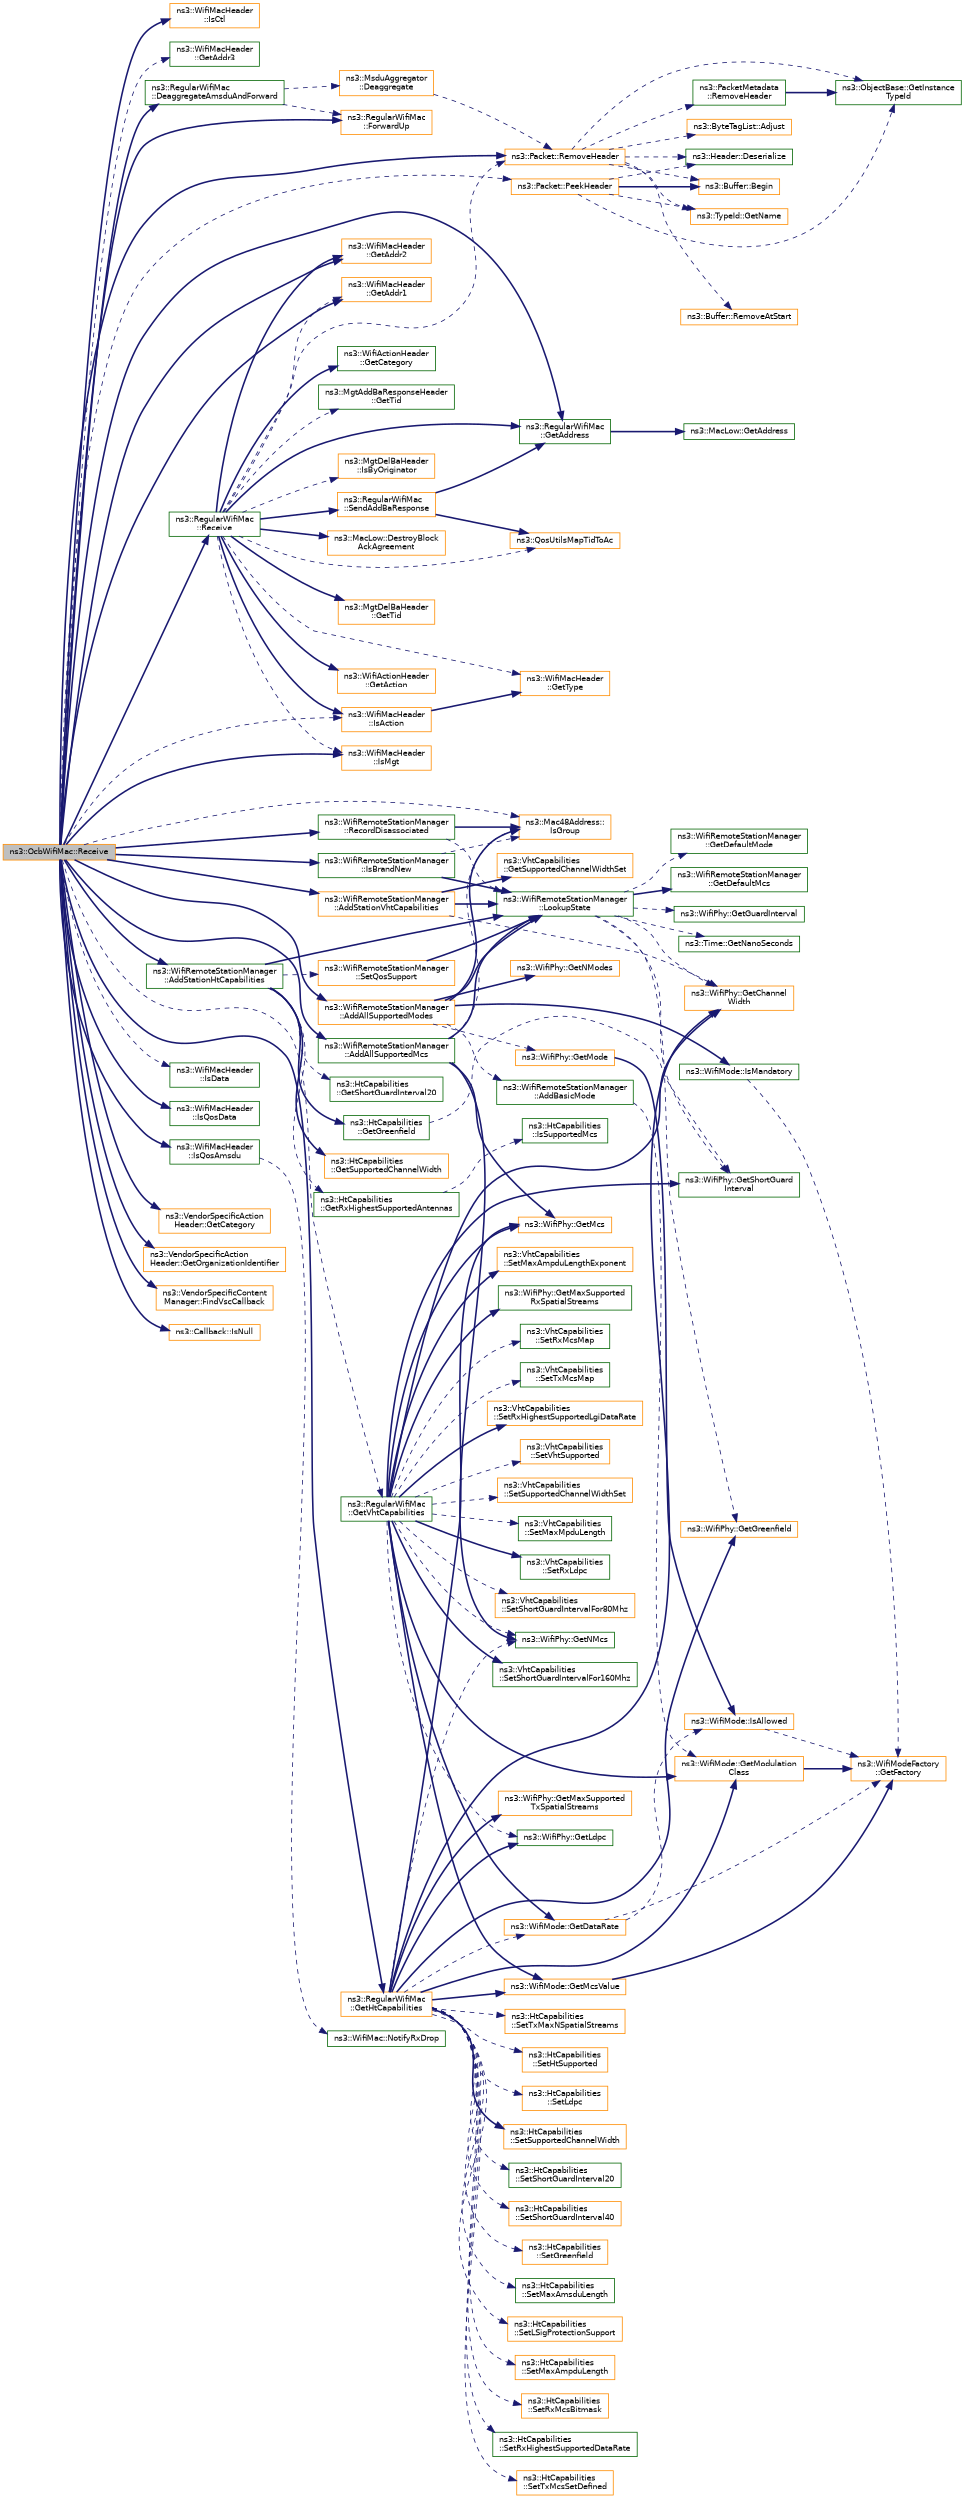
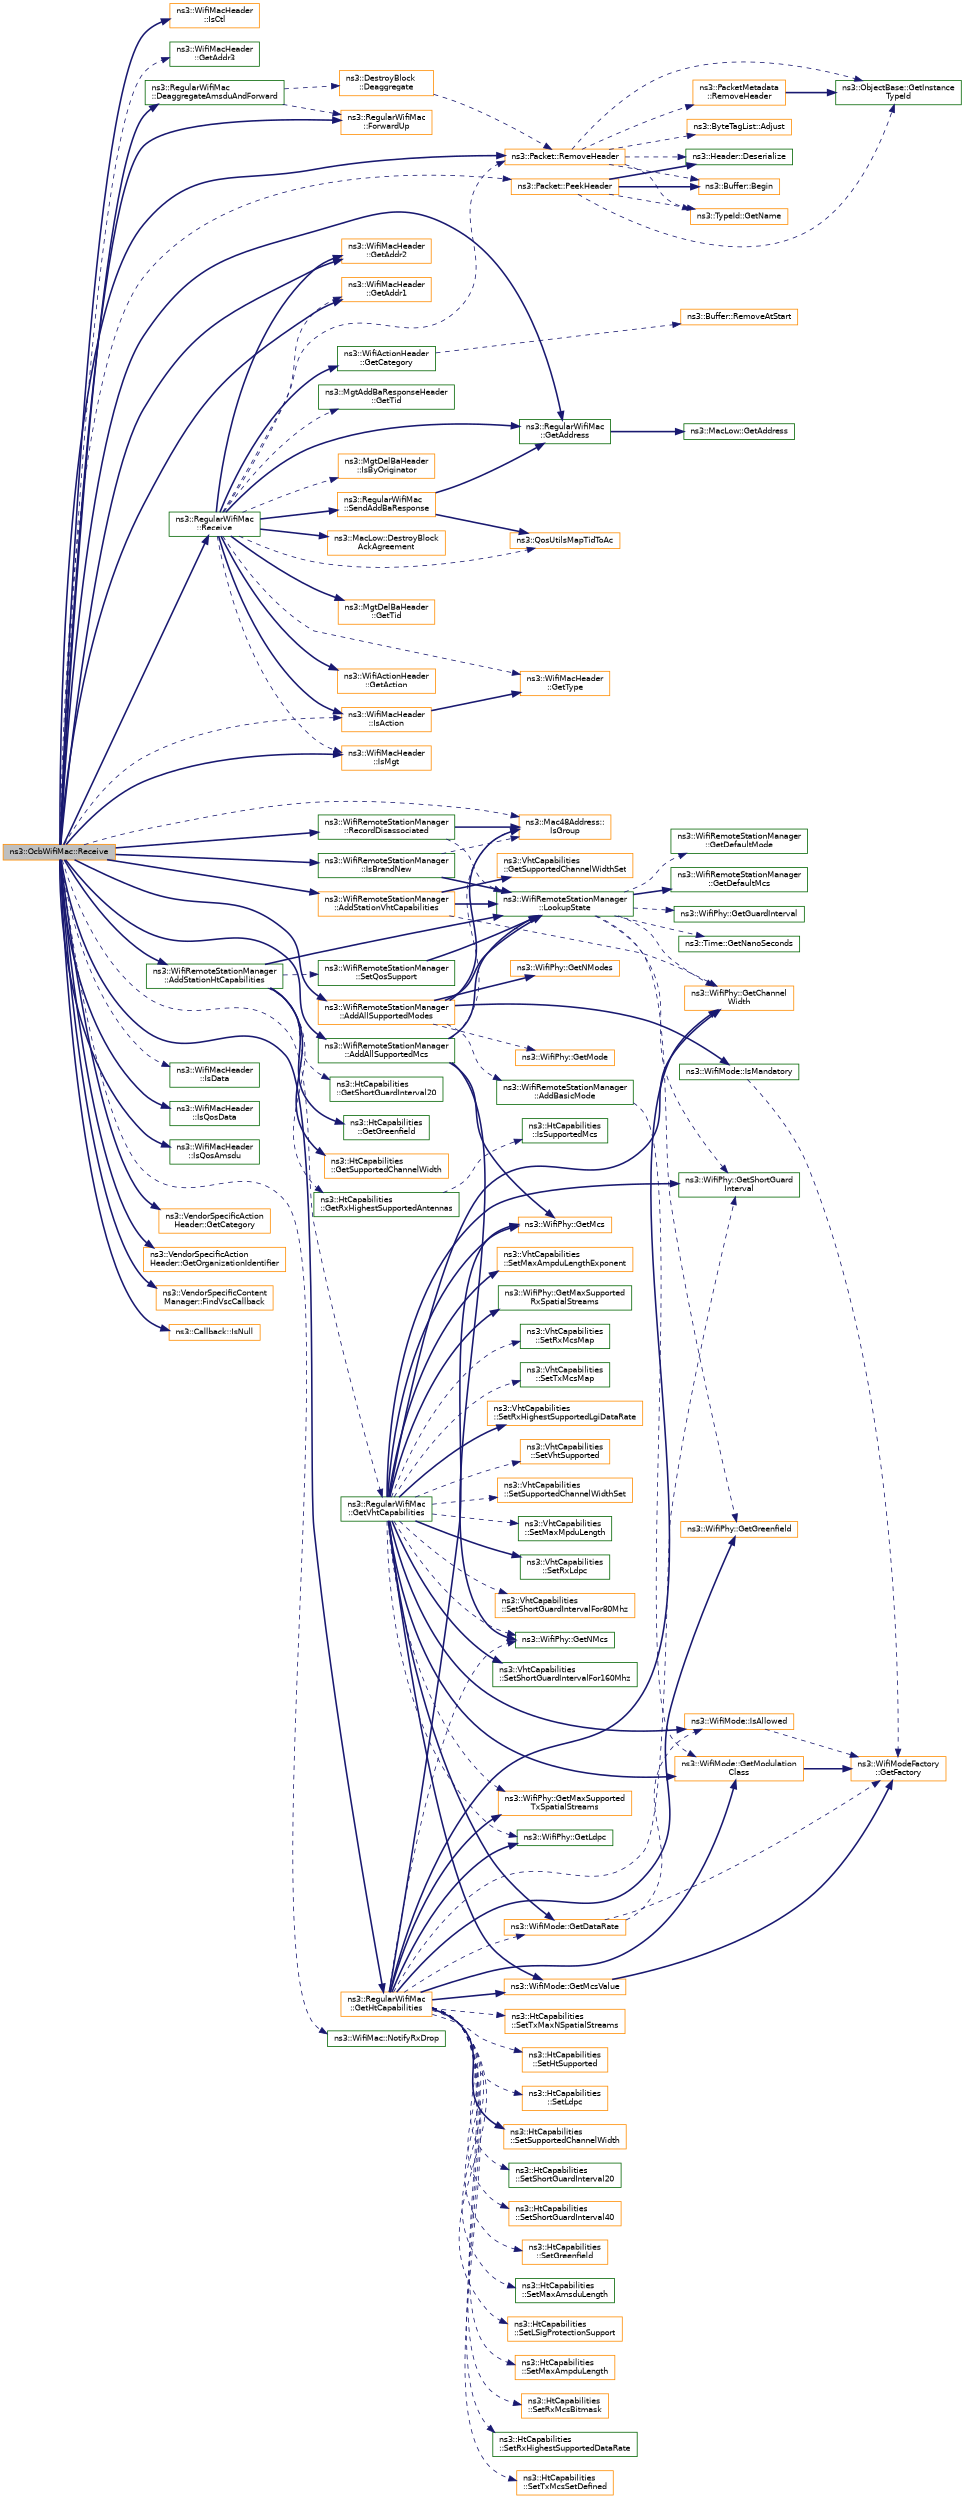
(386, 83) -> (386, 83)
(739, 93) -> (739, 93)
(636, 175) -> (636, 175)
(670, 229) -> (554, 339)
(386, 973) -> (386, 973)
(586, 1019) -> (665, 1657)
(666, 1378) -> (485, 1692)
(299, 1588) -> (306, 1379)
none -> (426, 1686)
